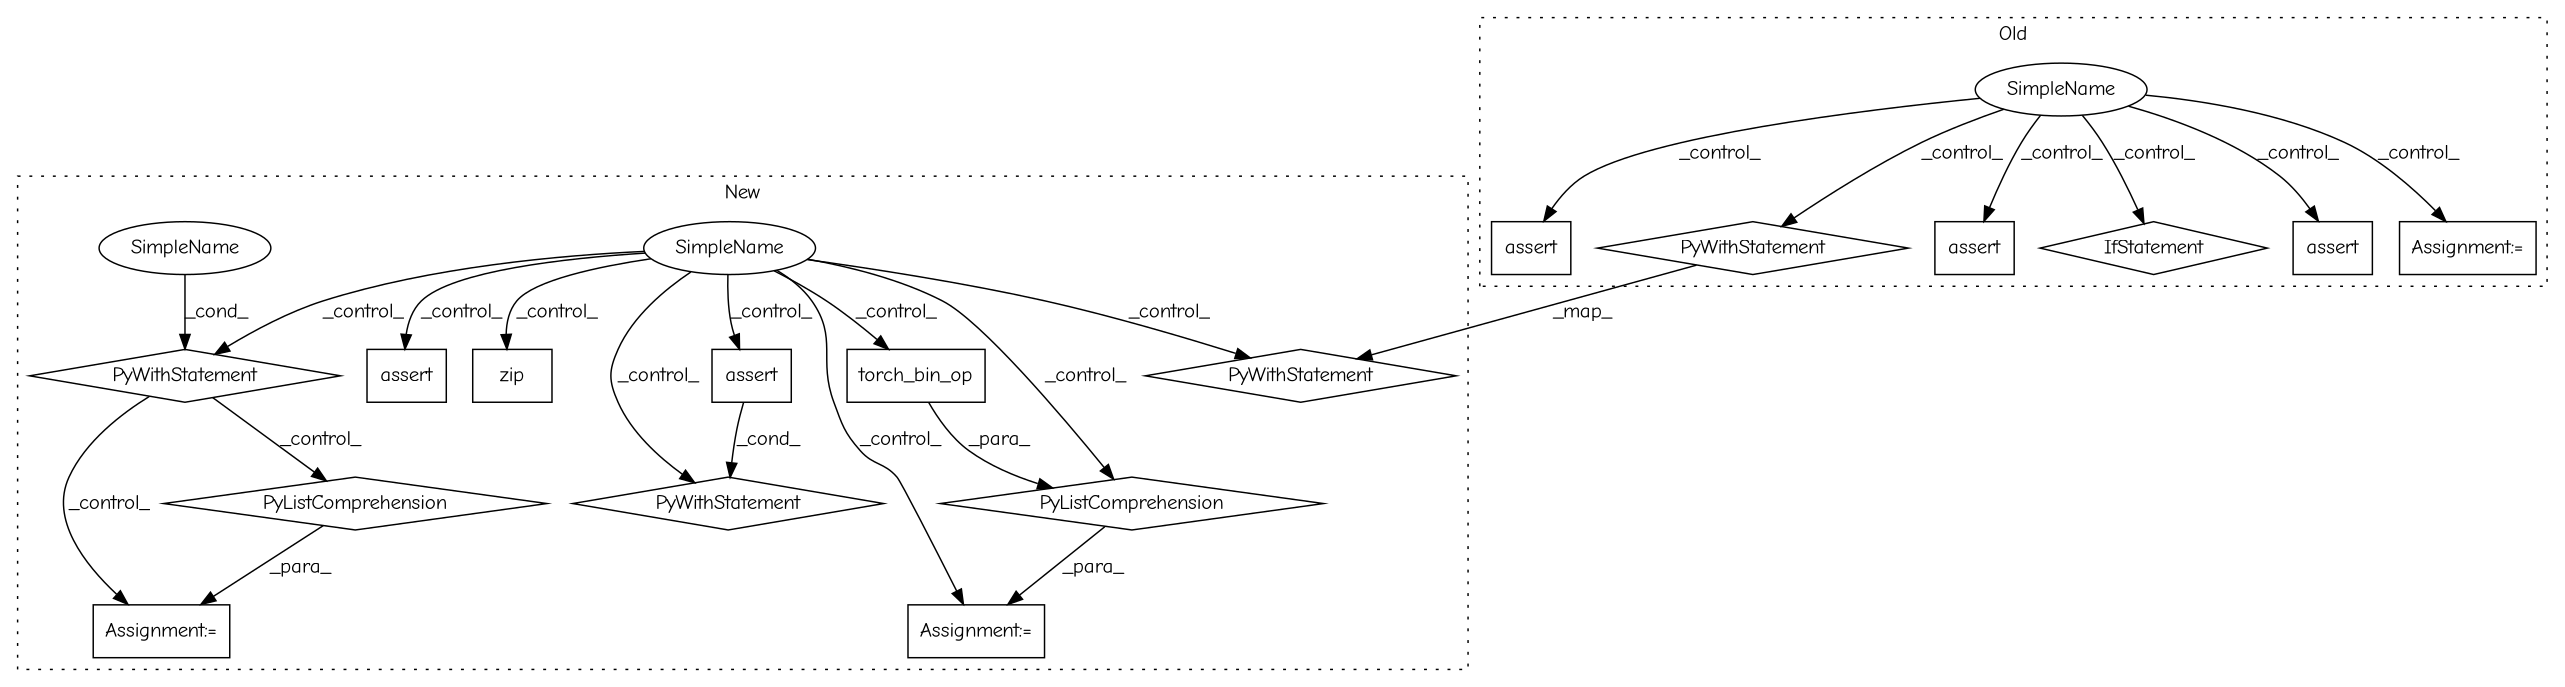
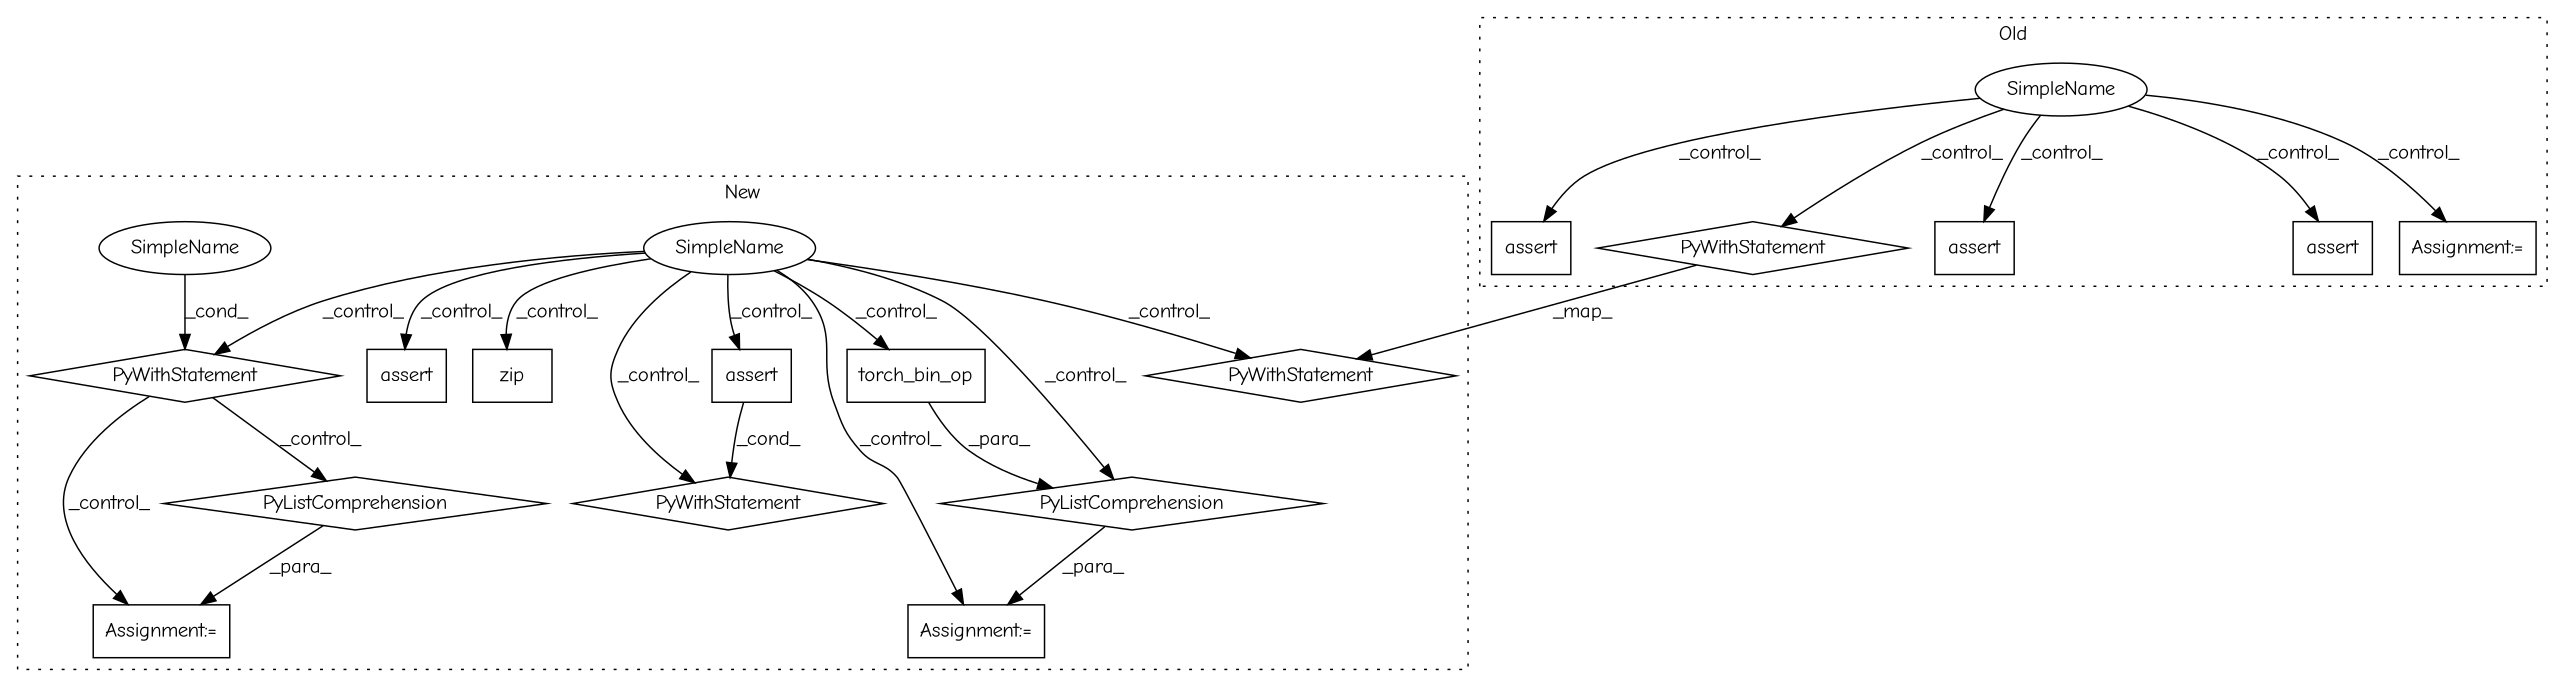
(2154, 248) -> none
